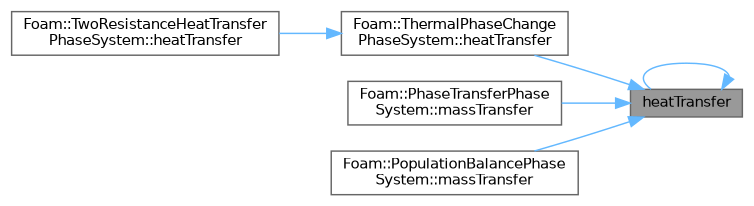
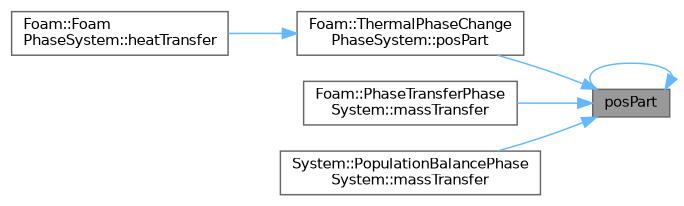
(145, 33) -> (120, 33)
(455, 33) -> (410, 33)
(686, 103) -> (631, 103)
(455, 173) -> (410, 173)
